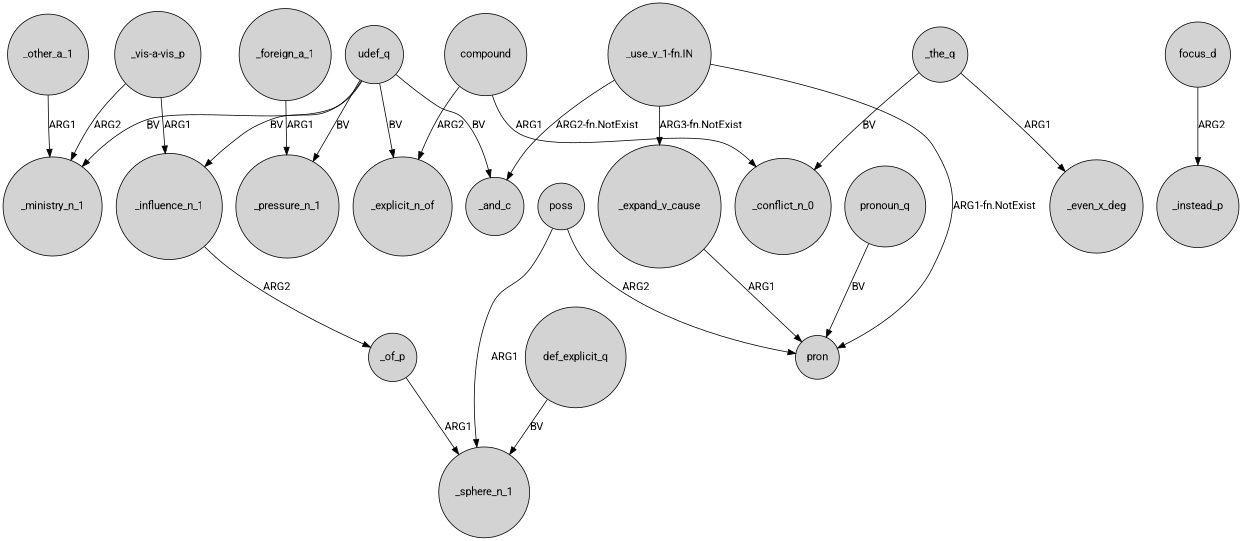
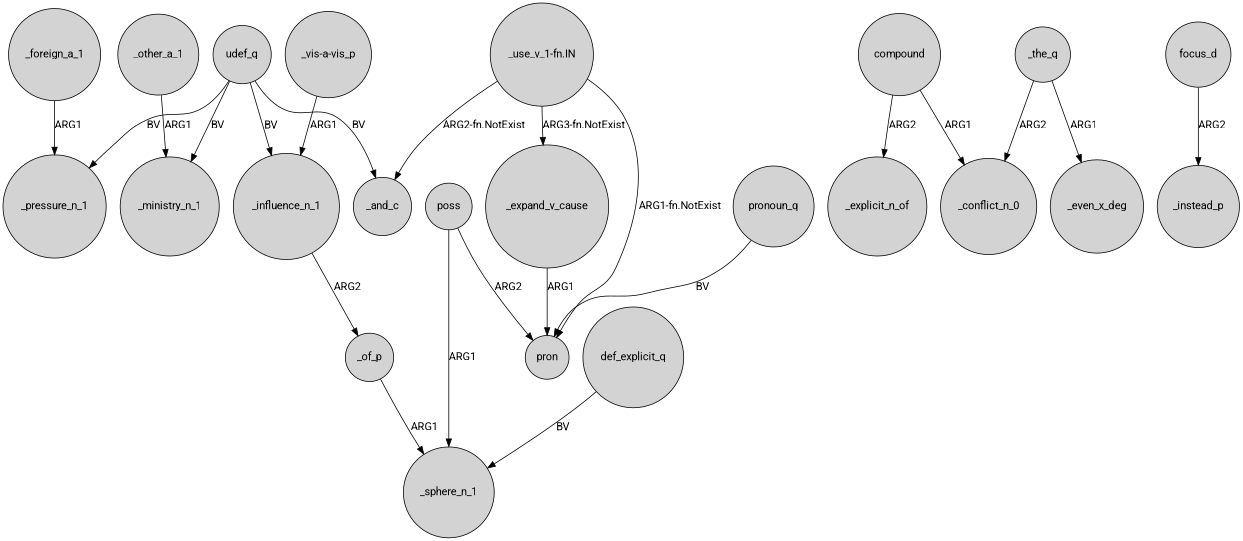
(97, 116) -> none
(386, 117) -> none
(869, 126) -> (1033, 126)
